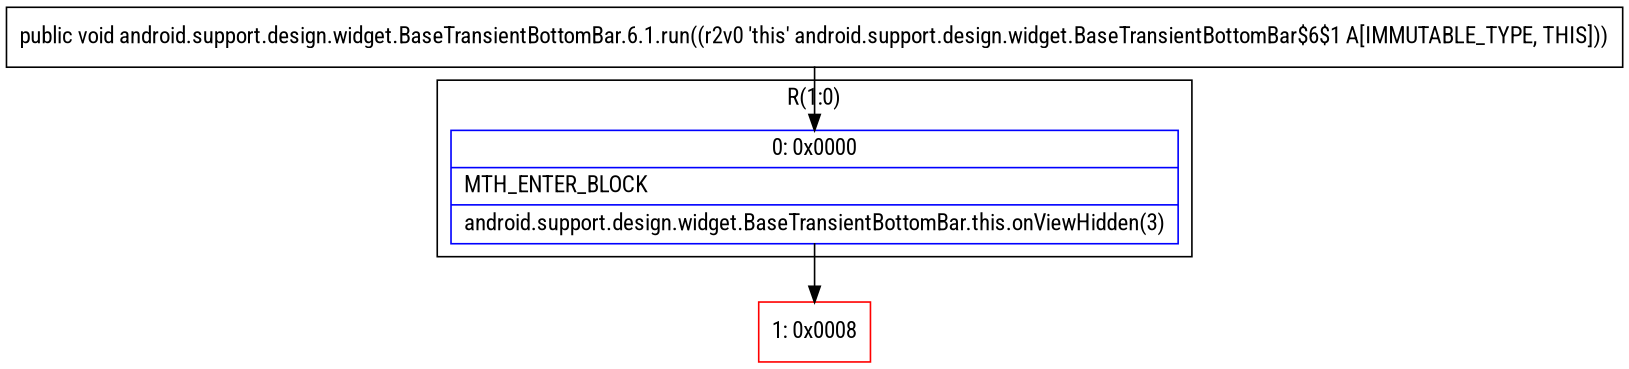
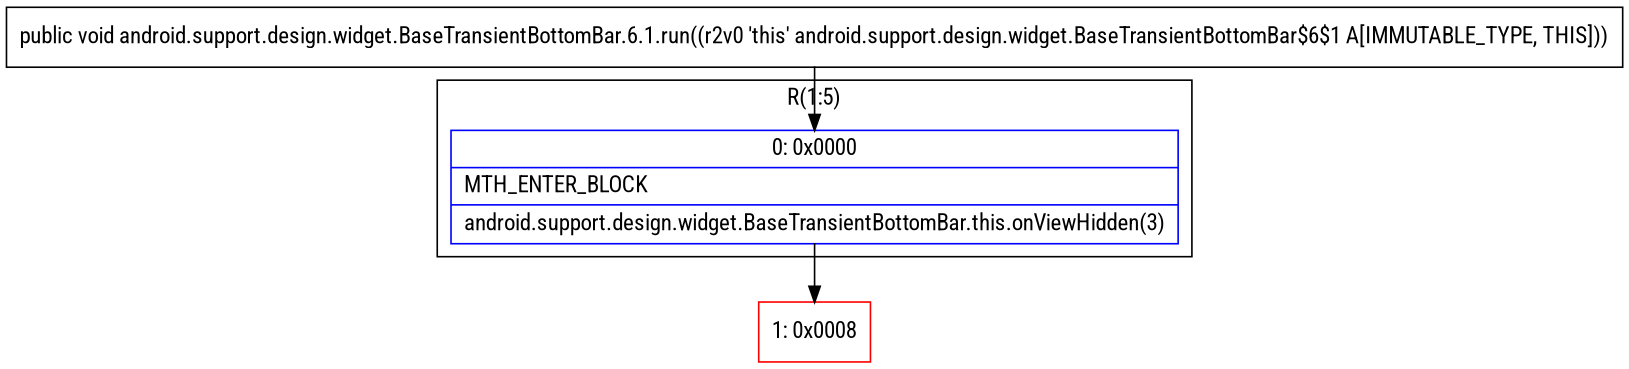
(815, 99) -> (815, 99)
